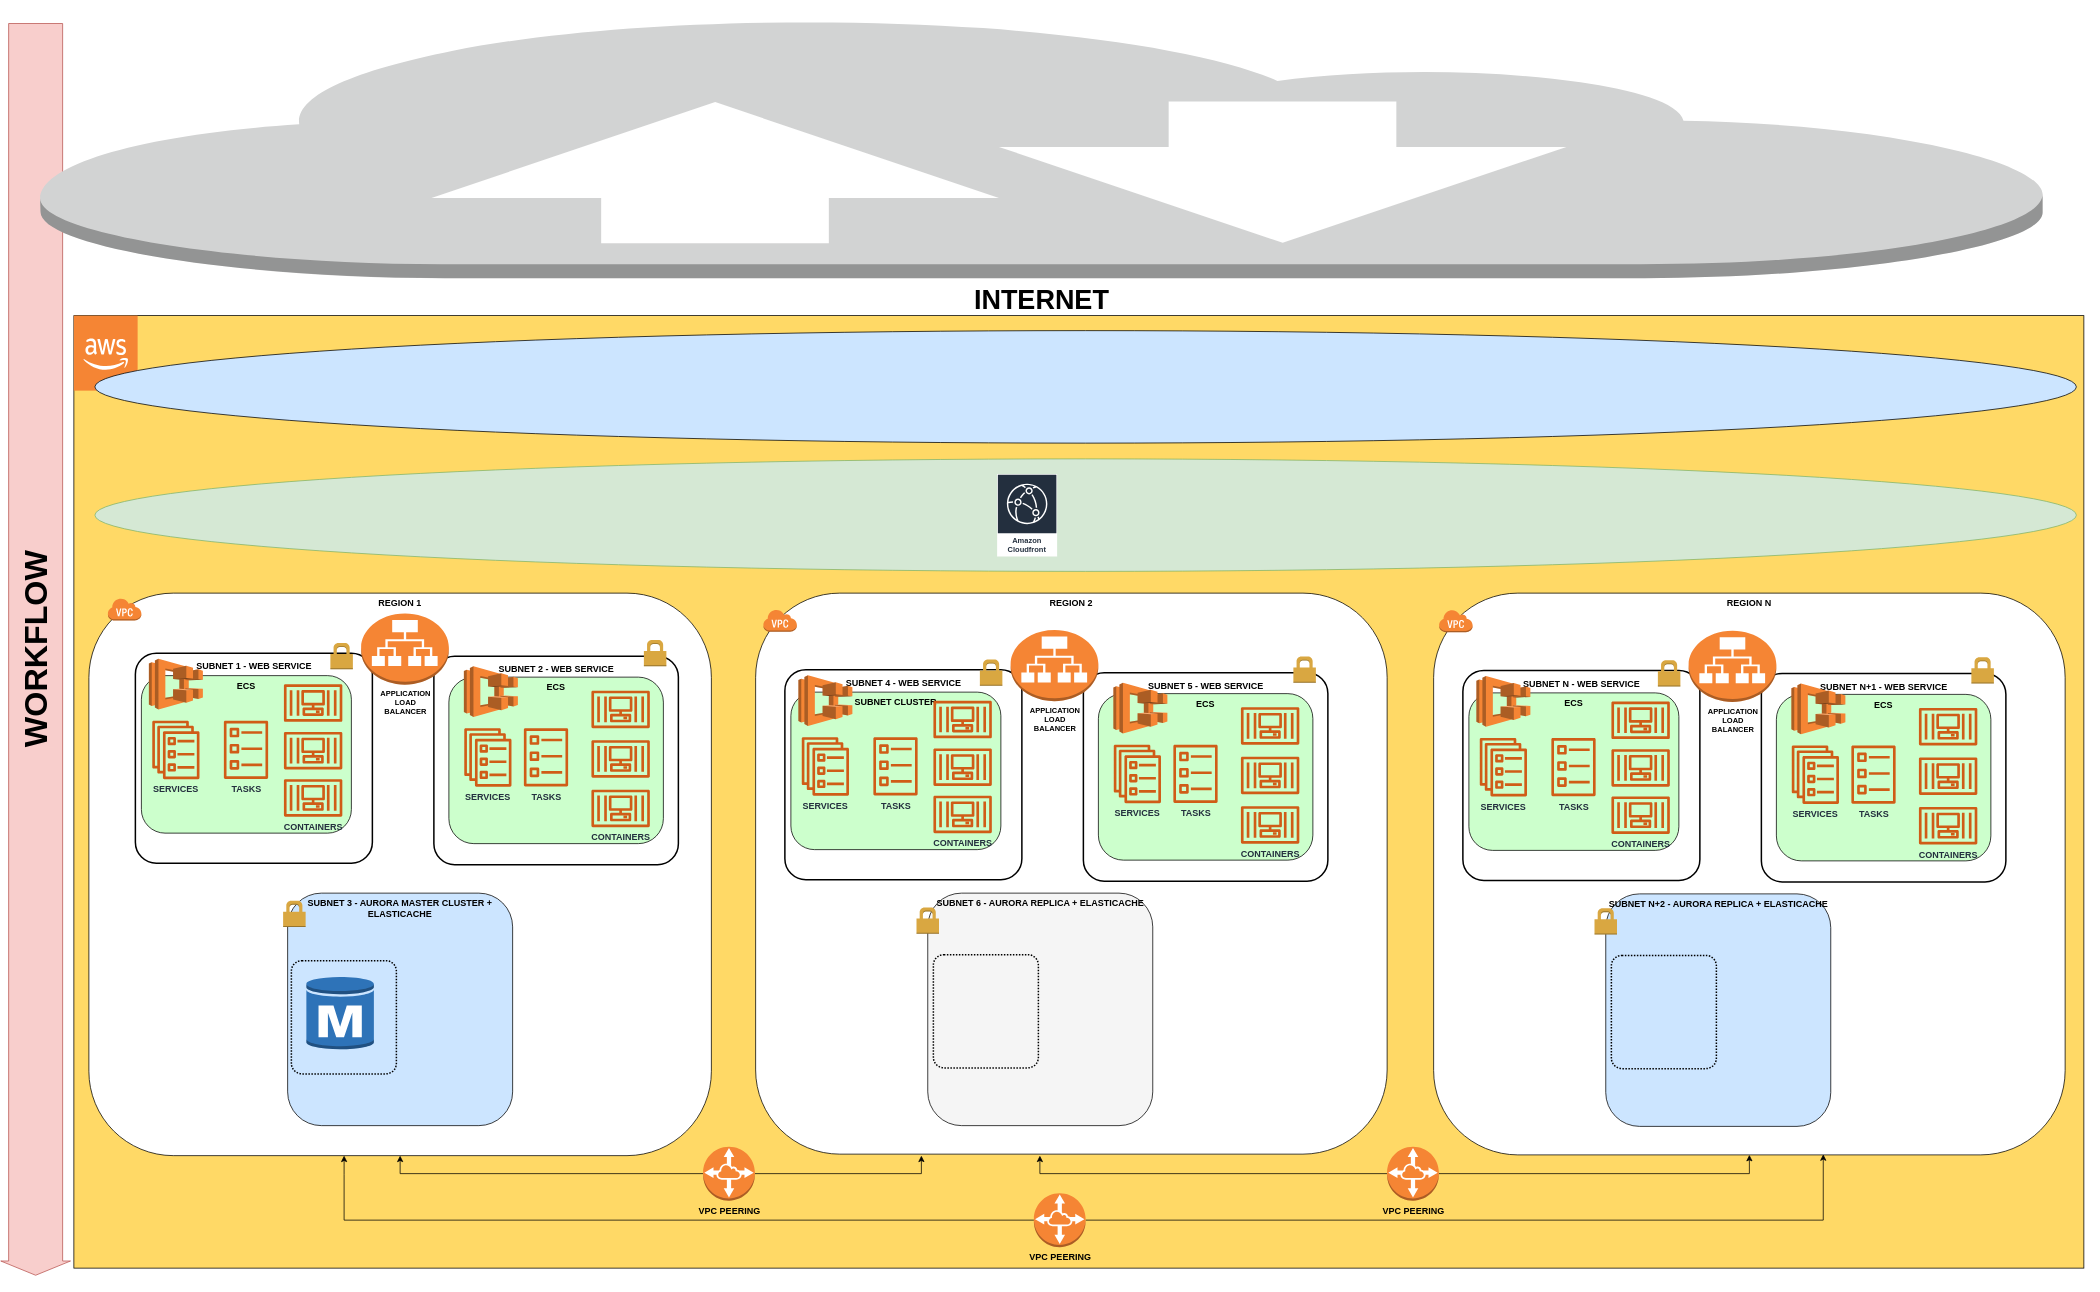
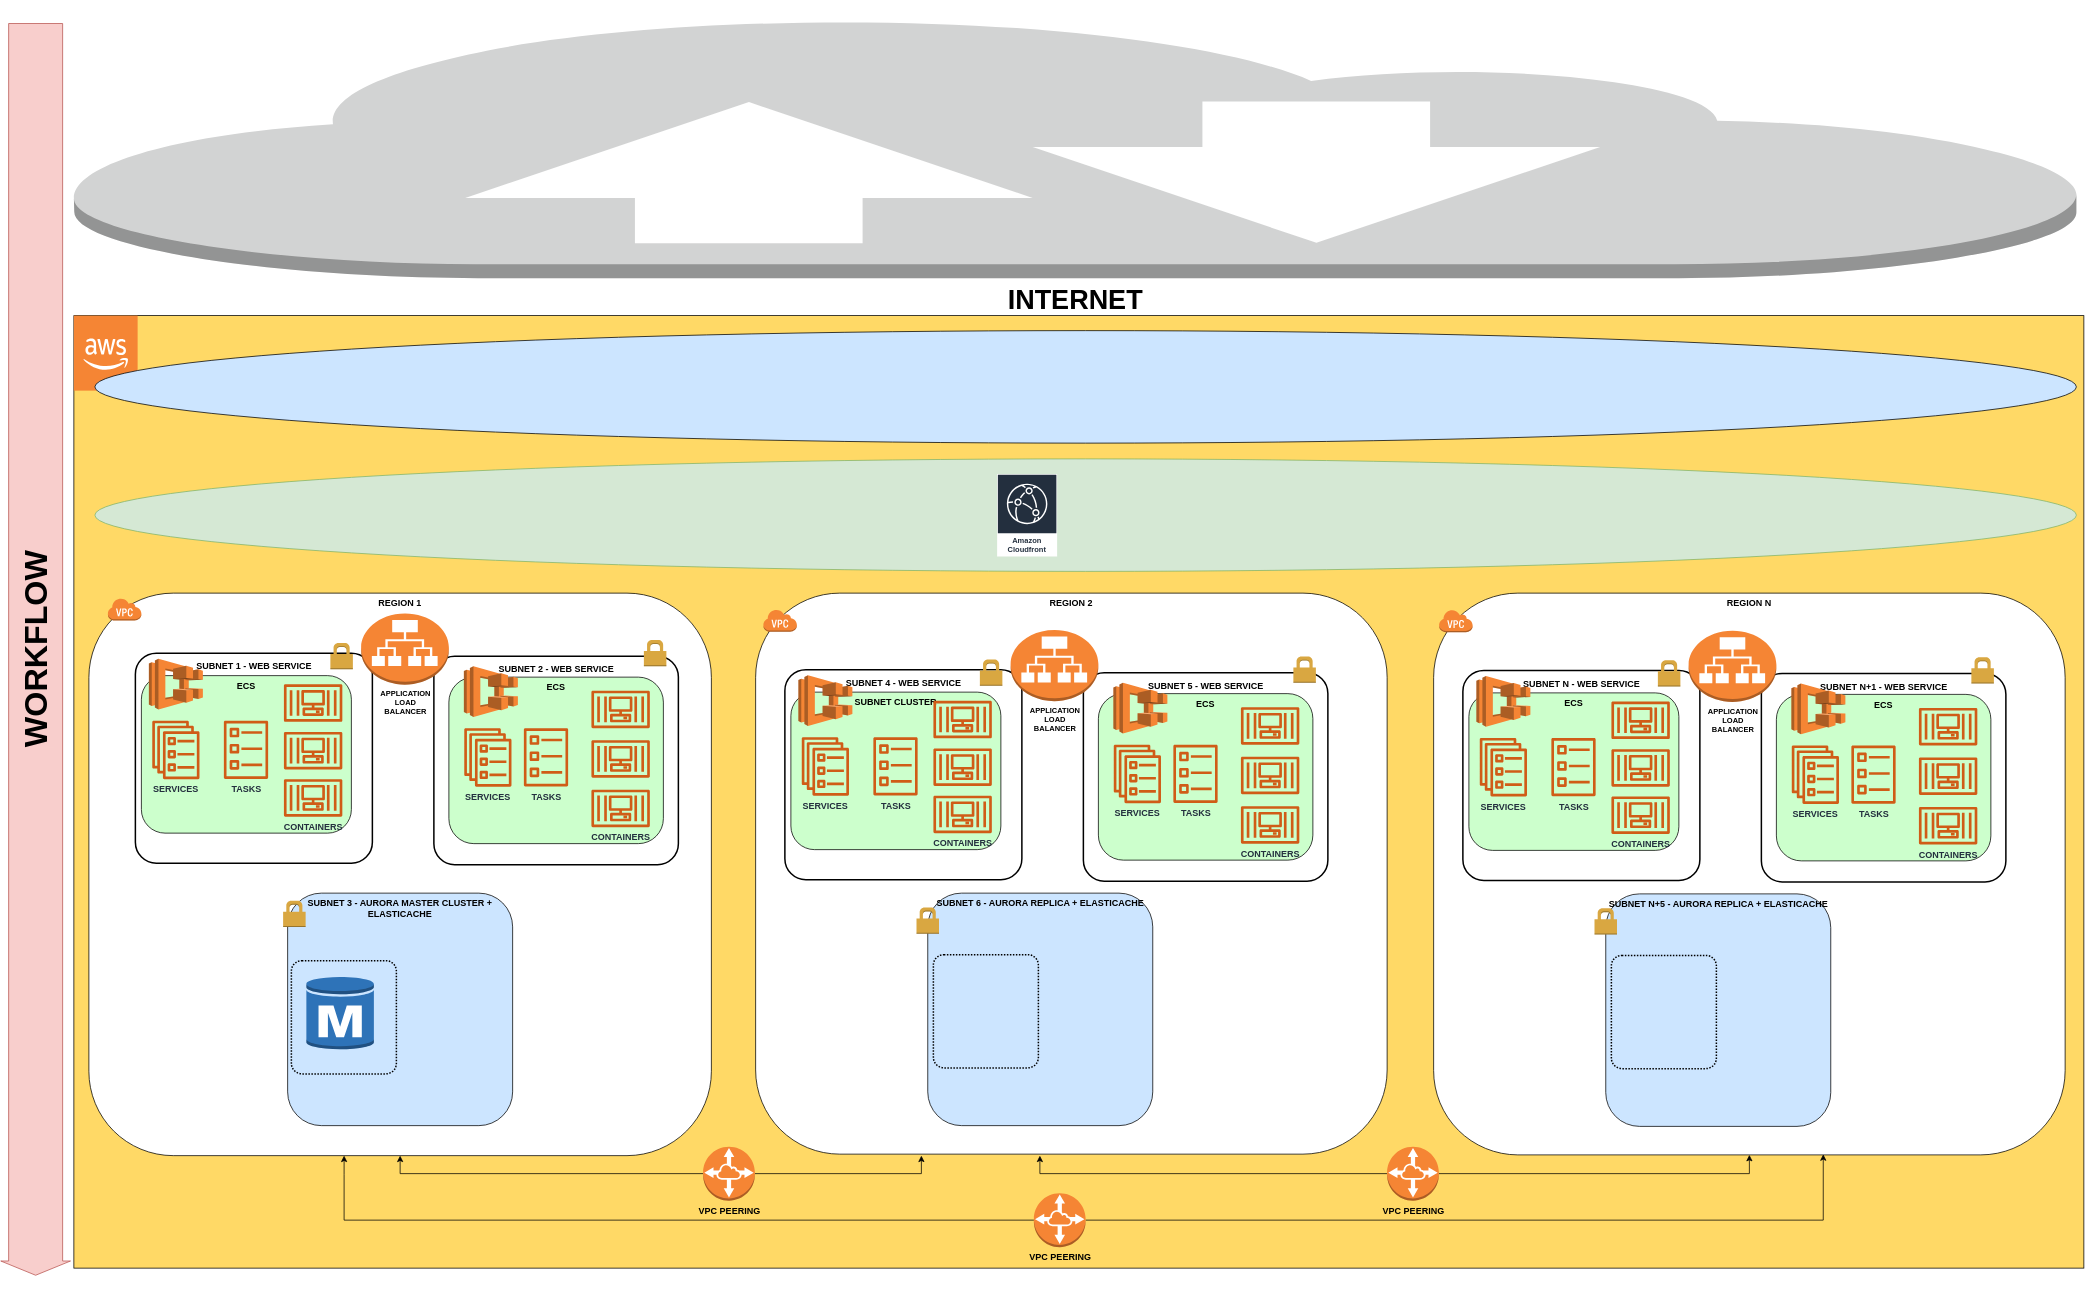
(1041, 147) -> (1075, 147)
(1719, 904) -> (1719, 904)
(1040, 1009) -> (1040, 1009)
